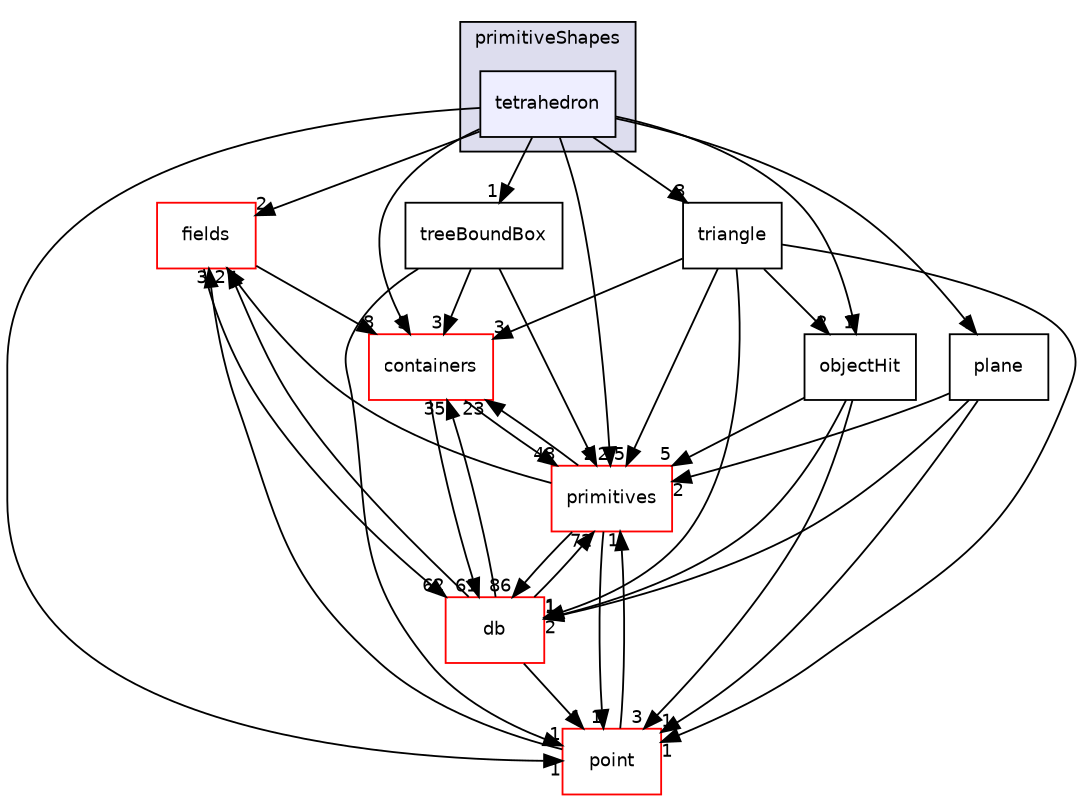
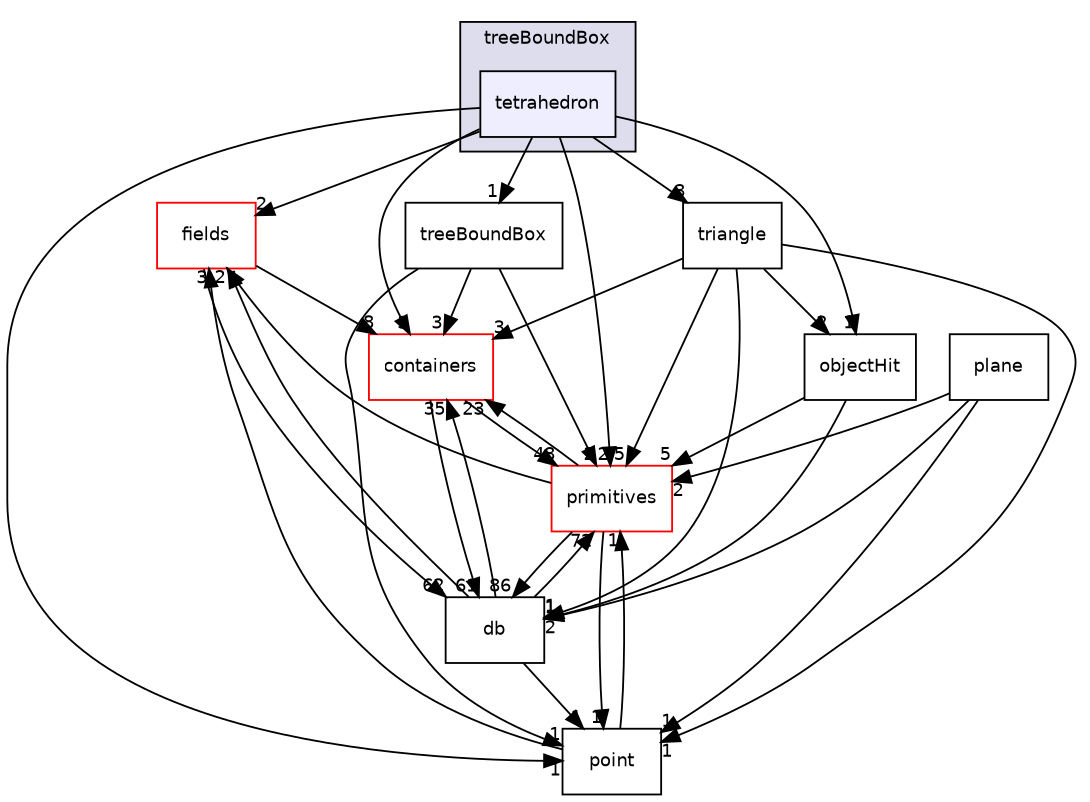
(548, 39) -> (548, 39)
(810, 185) -> none
(777, 571) -> none
(495, 630) -> (495, 630)
(612, 762) -> (612, 762)
